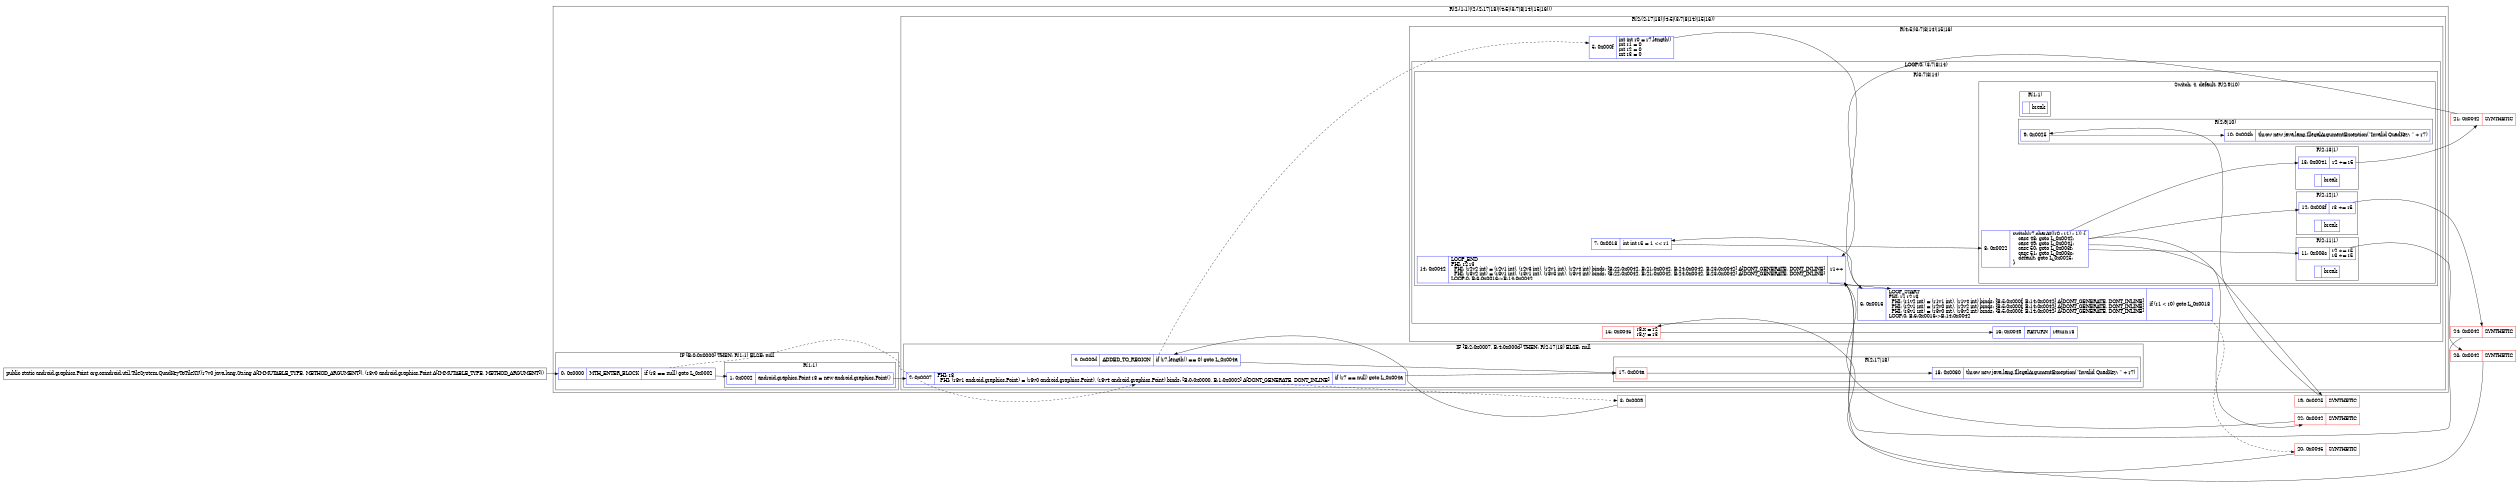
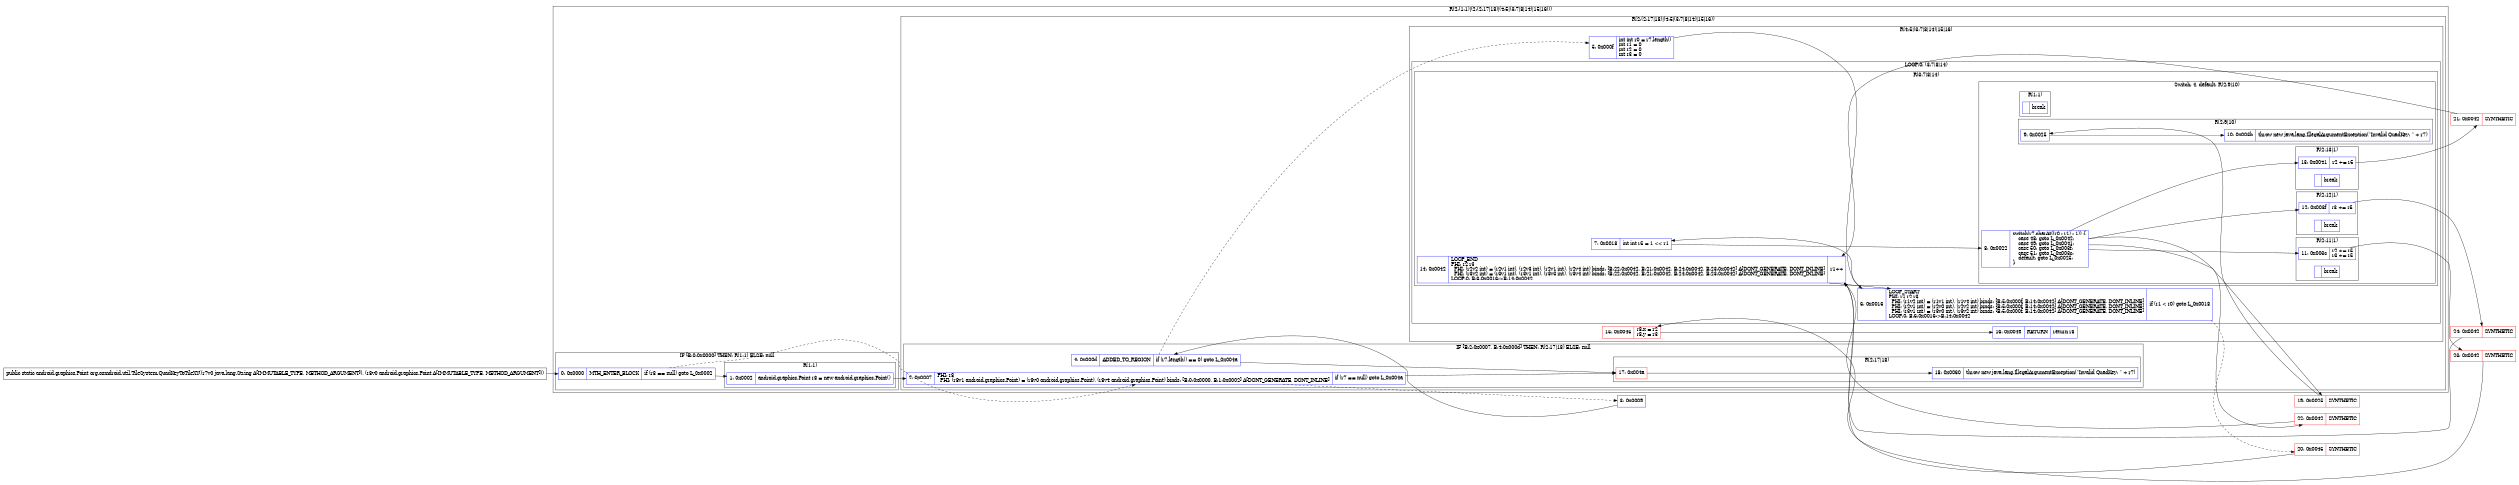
(1631, 401) -> (1631, 401)
